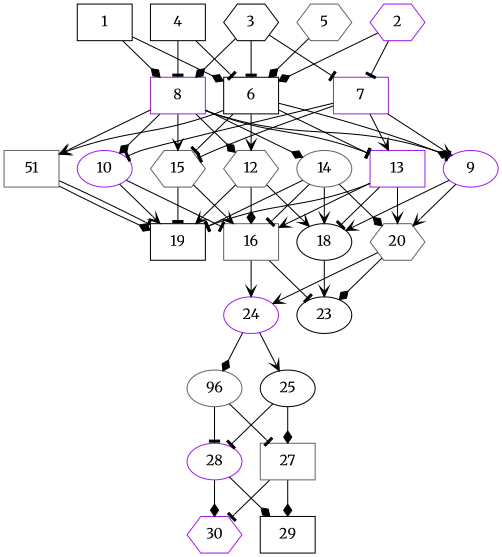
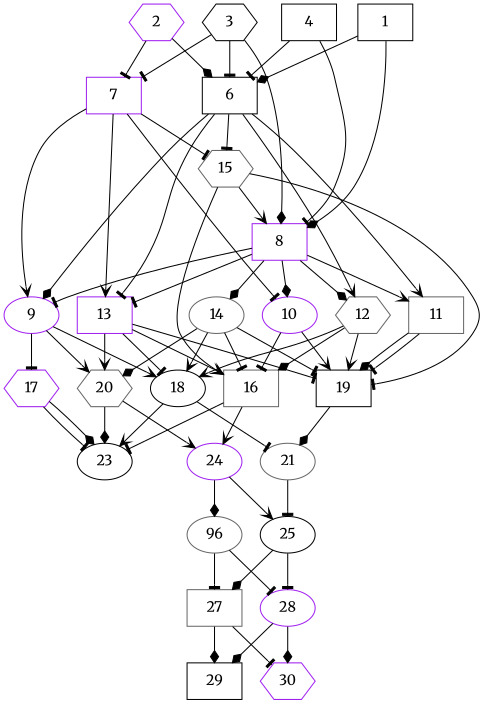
(324, 22) -> none
(178, 132) -> (250, 201)
(32, 169) -> (436, 315)
none -> (32, 388)
none -> (288, 462)
